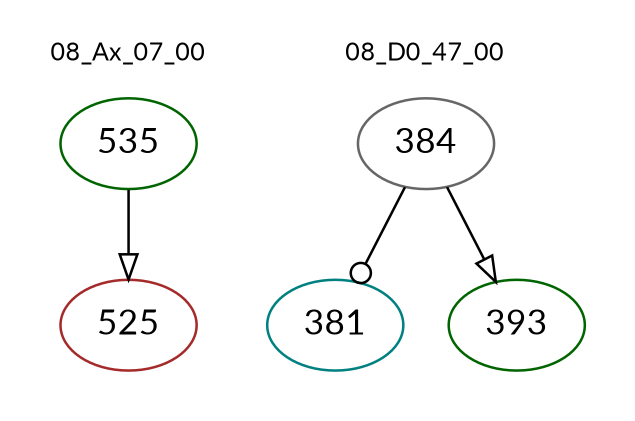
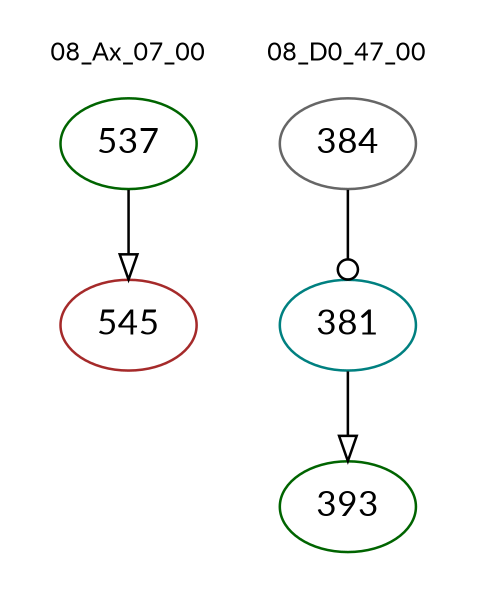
(129, 144) -> (129, 144)
(466, 223) -> (348, 404)
(129, 325) -> (129, 325)
